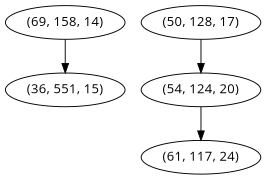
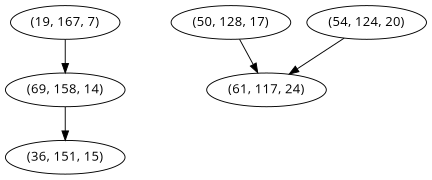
none -> (65, 22)
(201, 52) -> (246, 52)
(65, 90) -> (65, 157)
